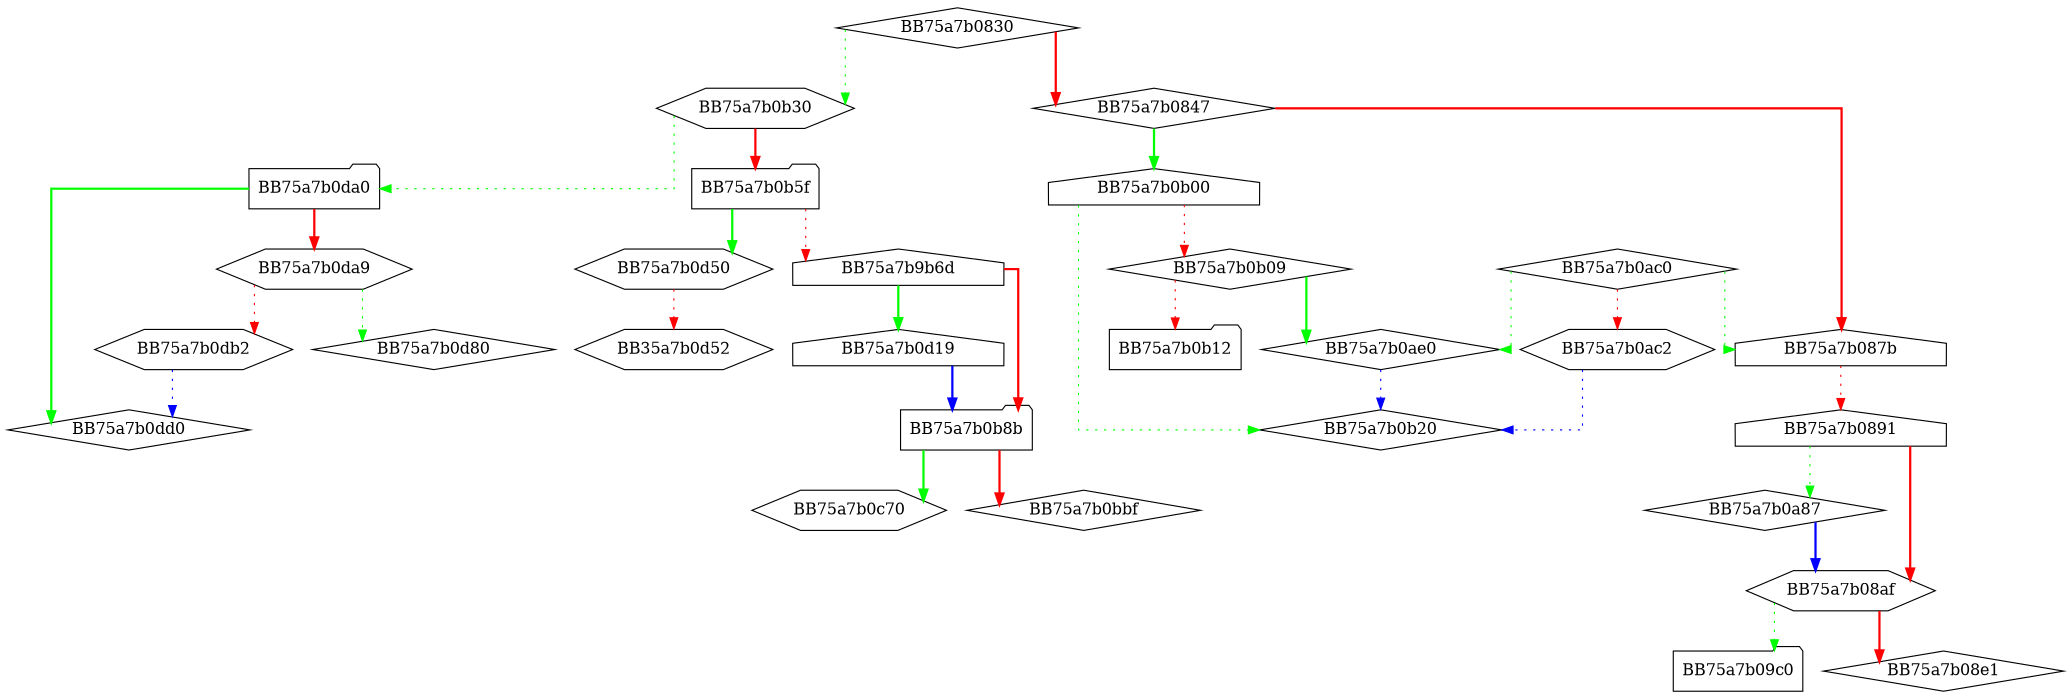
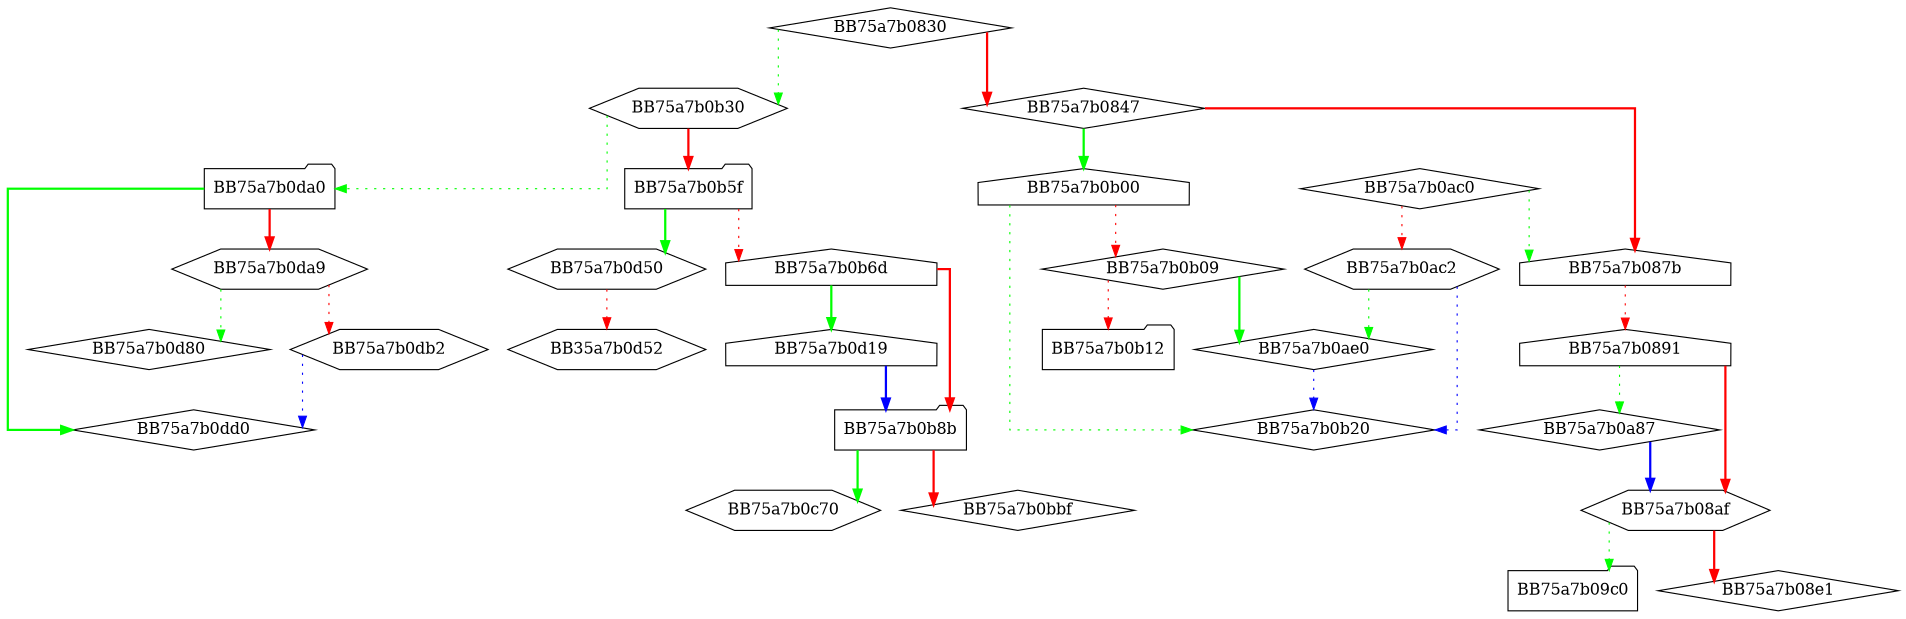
(898, 269) -> (831, 269)
(1511, 311) -> (1369, 308)
